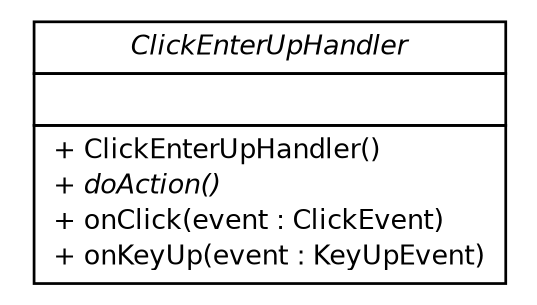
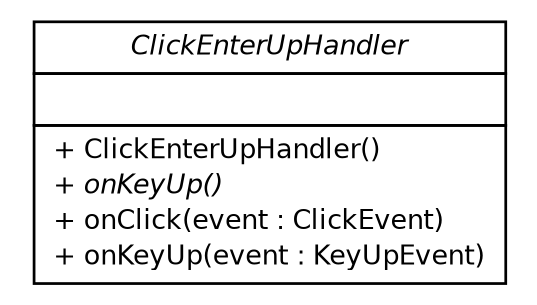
(138, 185) -> (139, 185)
